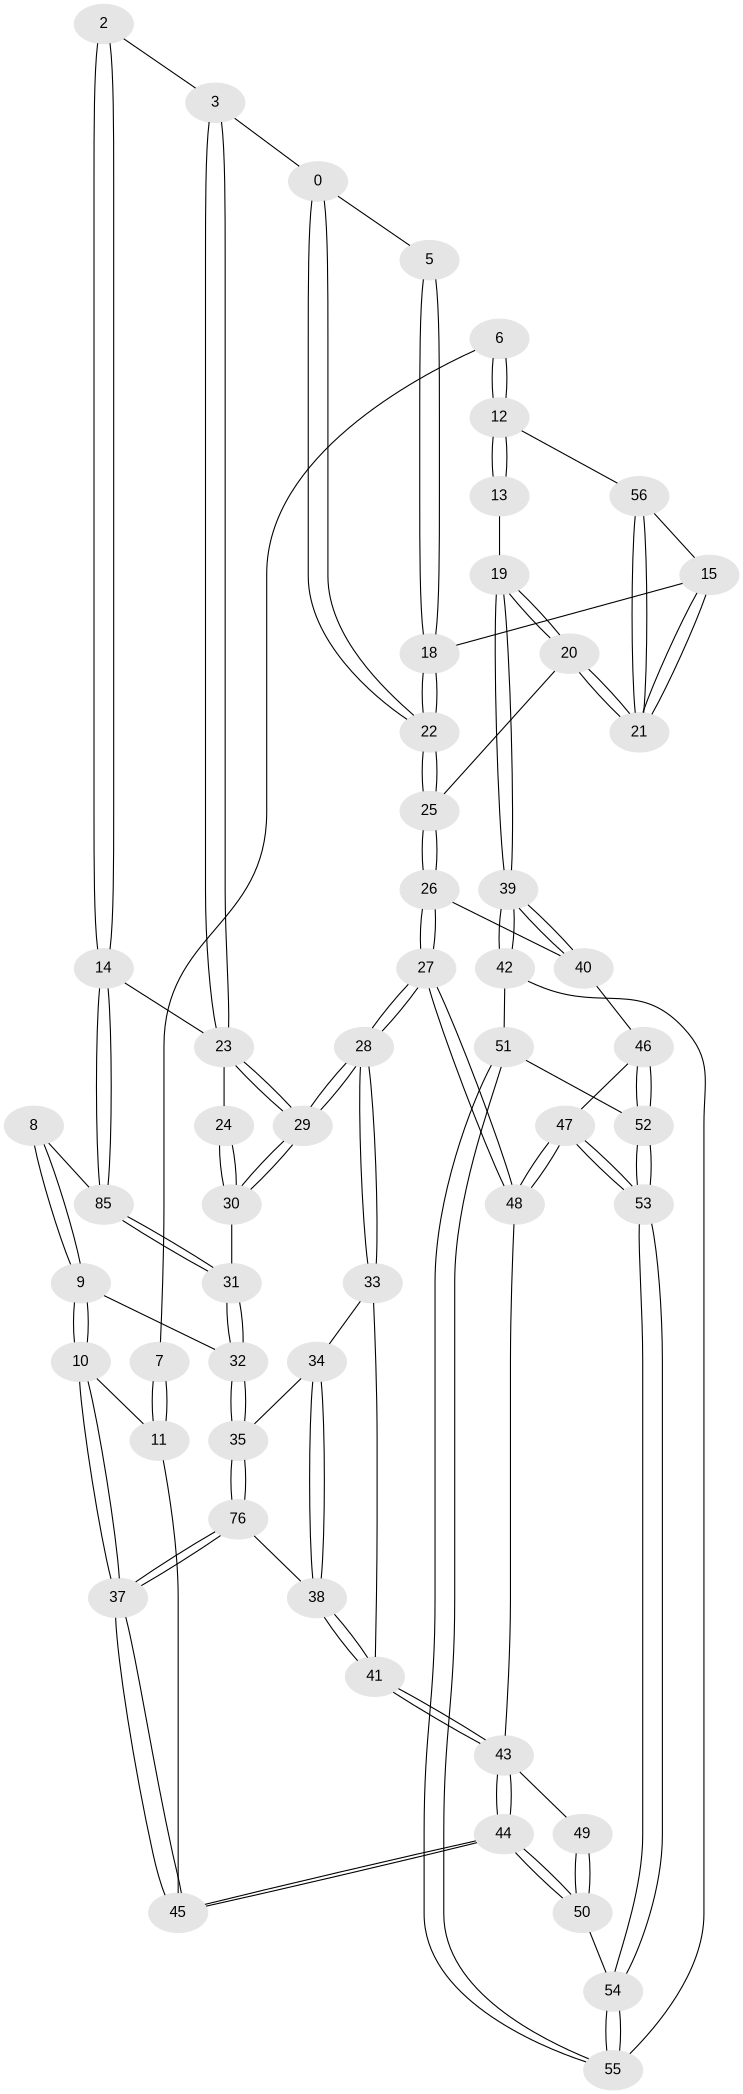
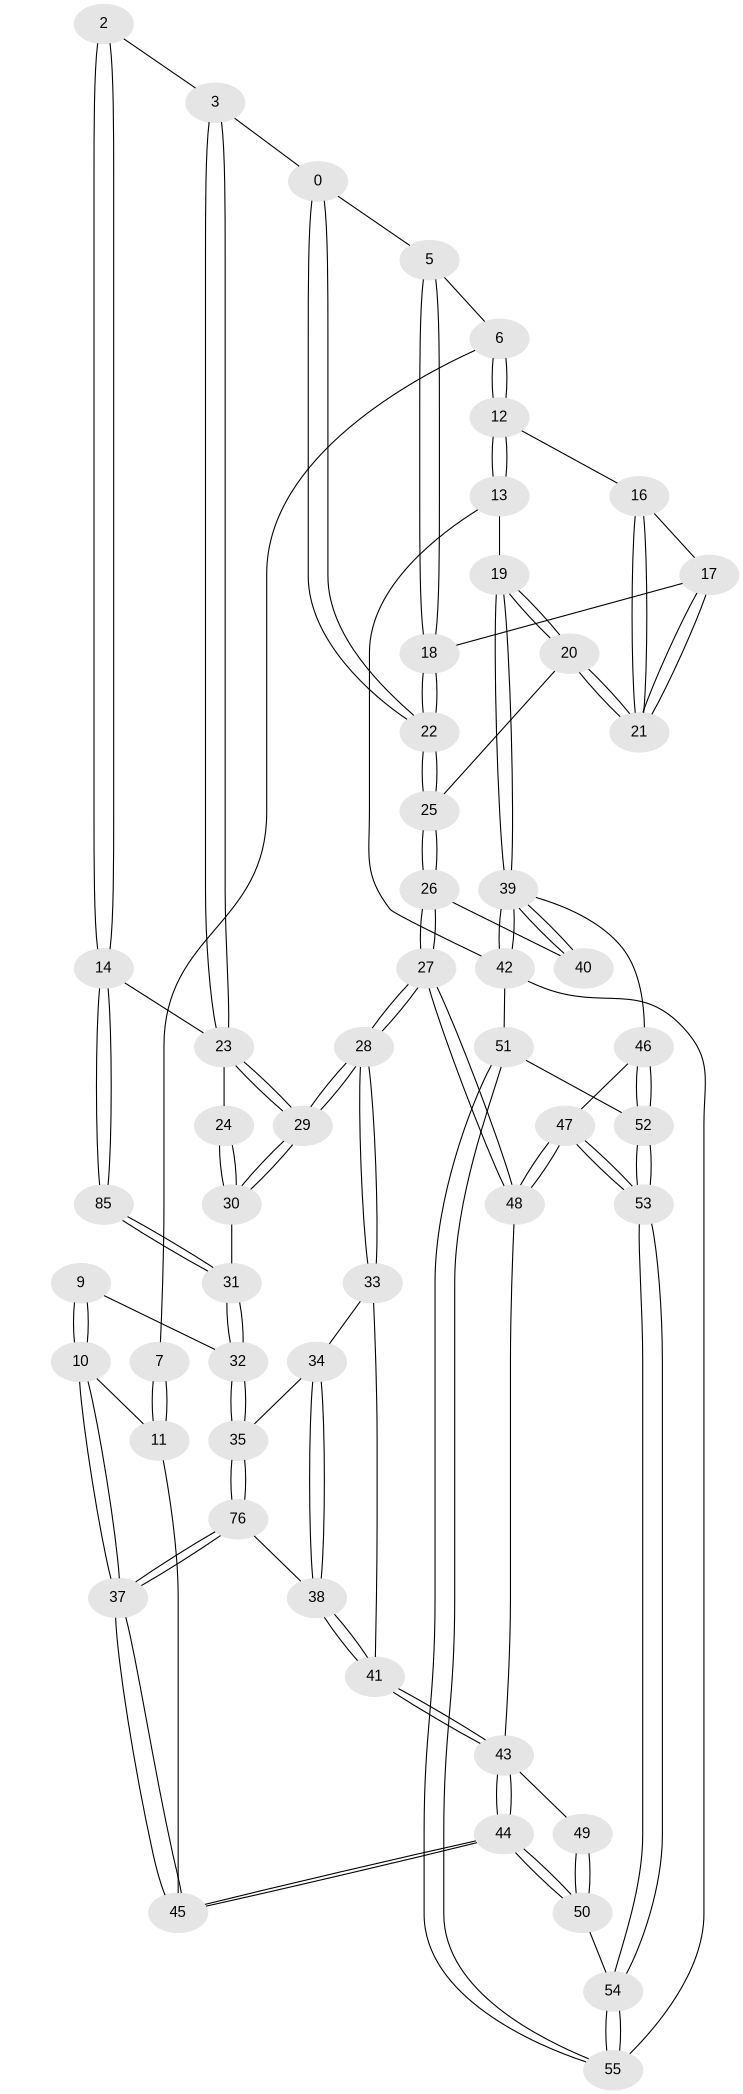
none -> (465, 299)
(639, 496) -> (639, 496)
(709, 575) -> (709, 575)
none -> (369, 742)
(614, 1008) -> (616, 941)
(34, 1126) -> none
